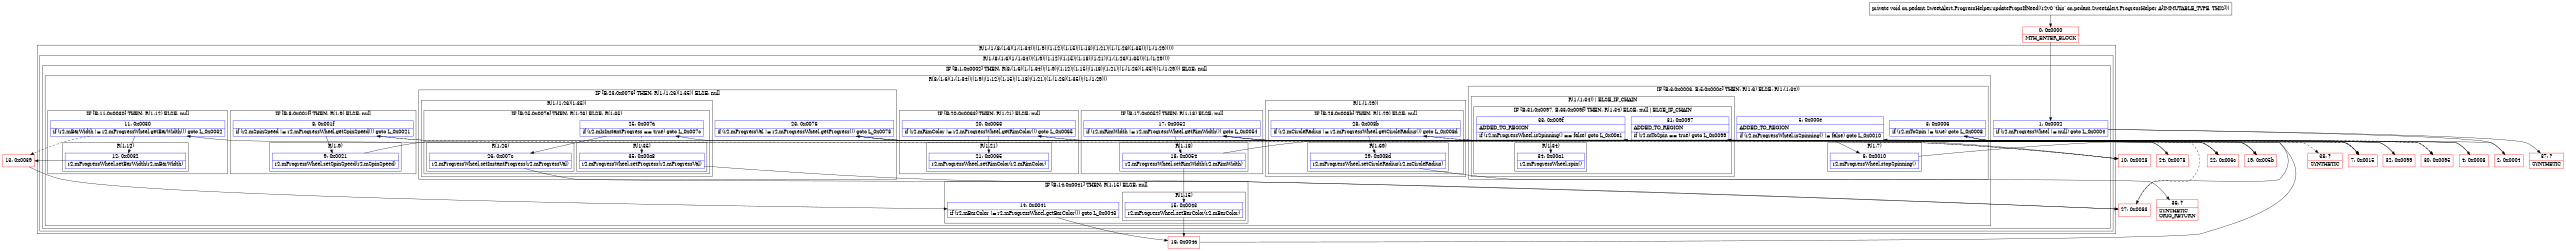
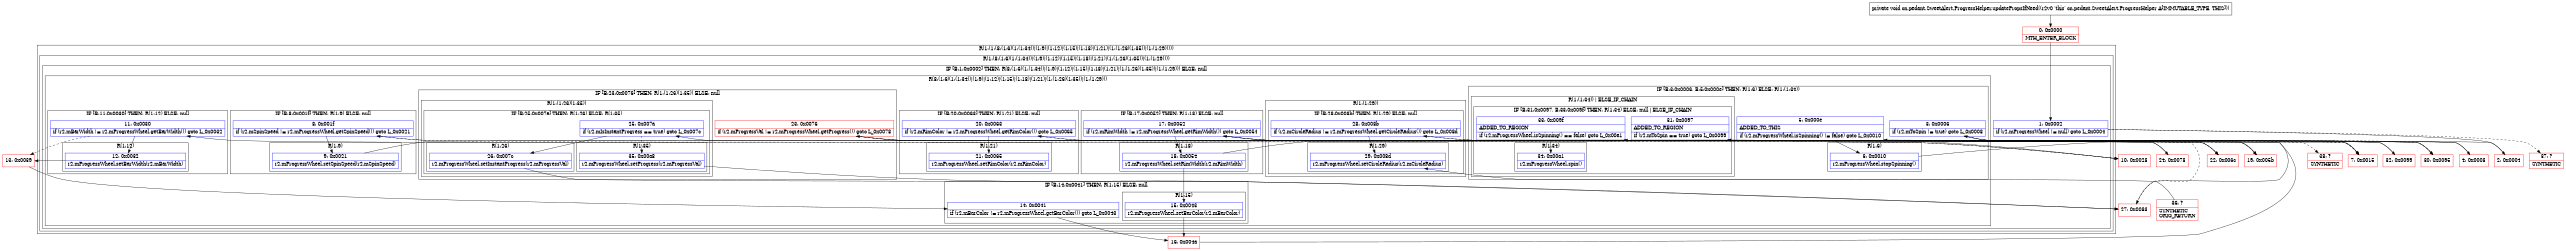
(804, 128) -> (804, 128)
(1764, 128) -> (1760, 128)
(2324, 133) -> (2324, 133)
(2159, 141) -> (2159, 141)
(1378, 147) -> (1378, 147)
(1874, 147) -> (1874, 147)
(1796, 179) -> (1994, 180)
